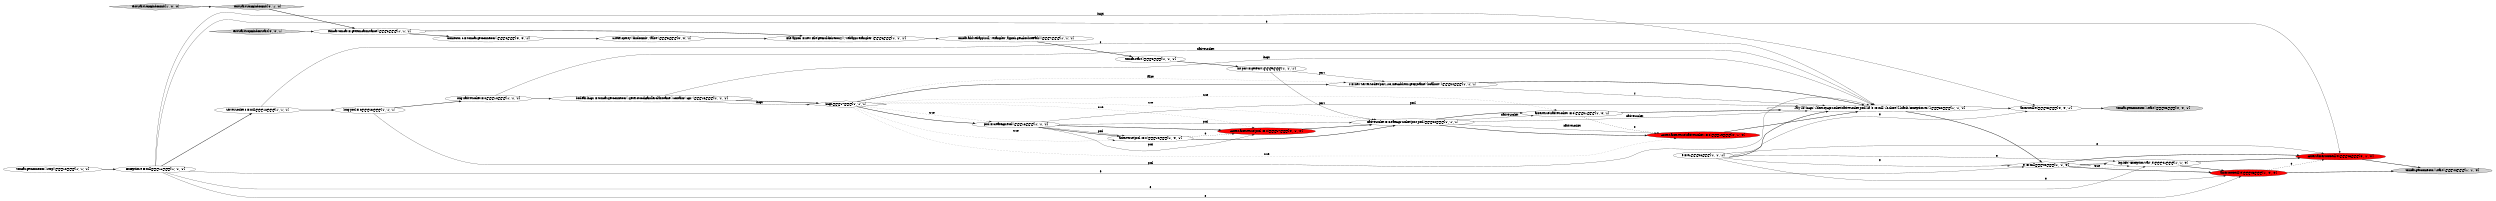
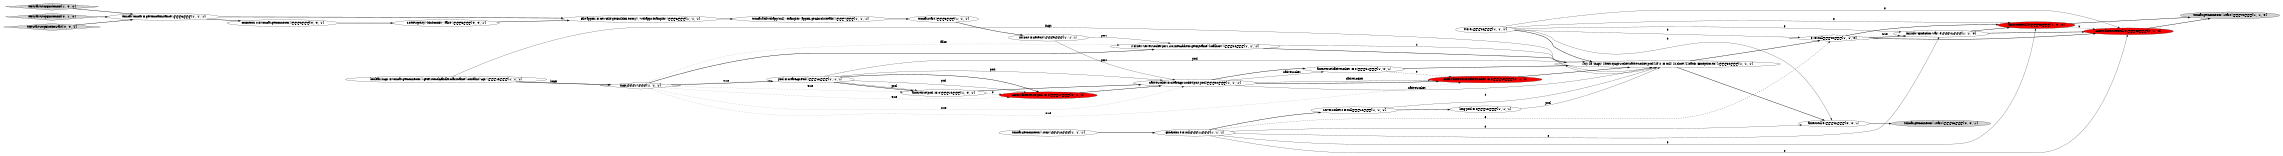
(206, 7) -> (102, 11)
(1101, 14) -> (1485, 127)
(1212, 97) -> none
(488, 99) -> none
(1105, 173) -> (1532, 119)
